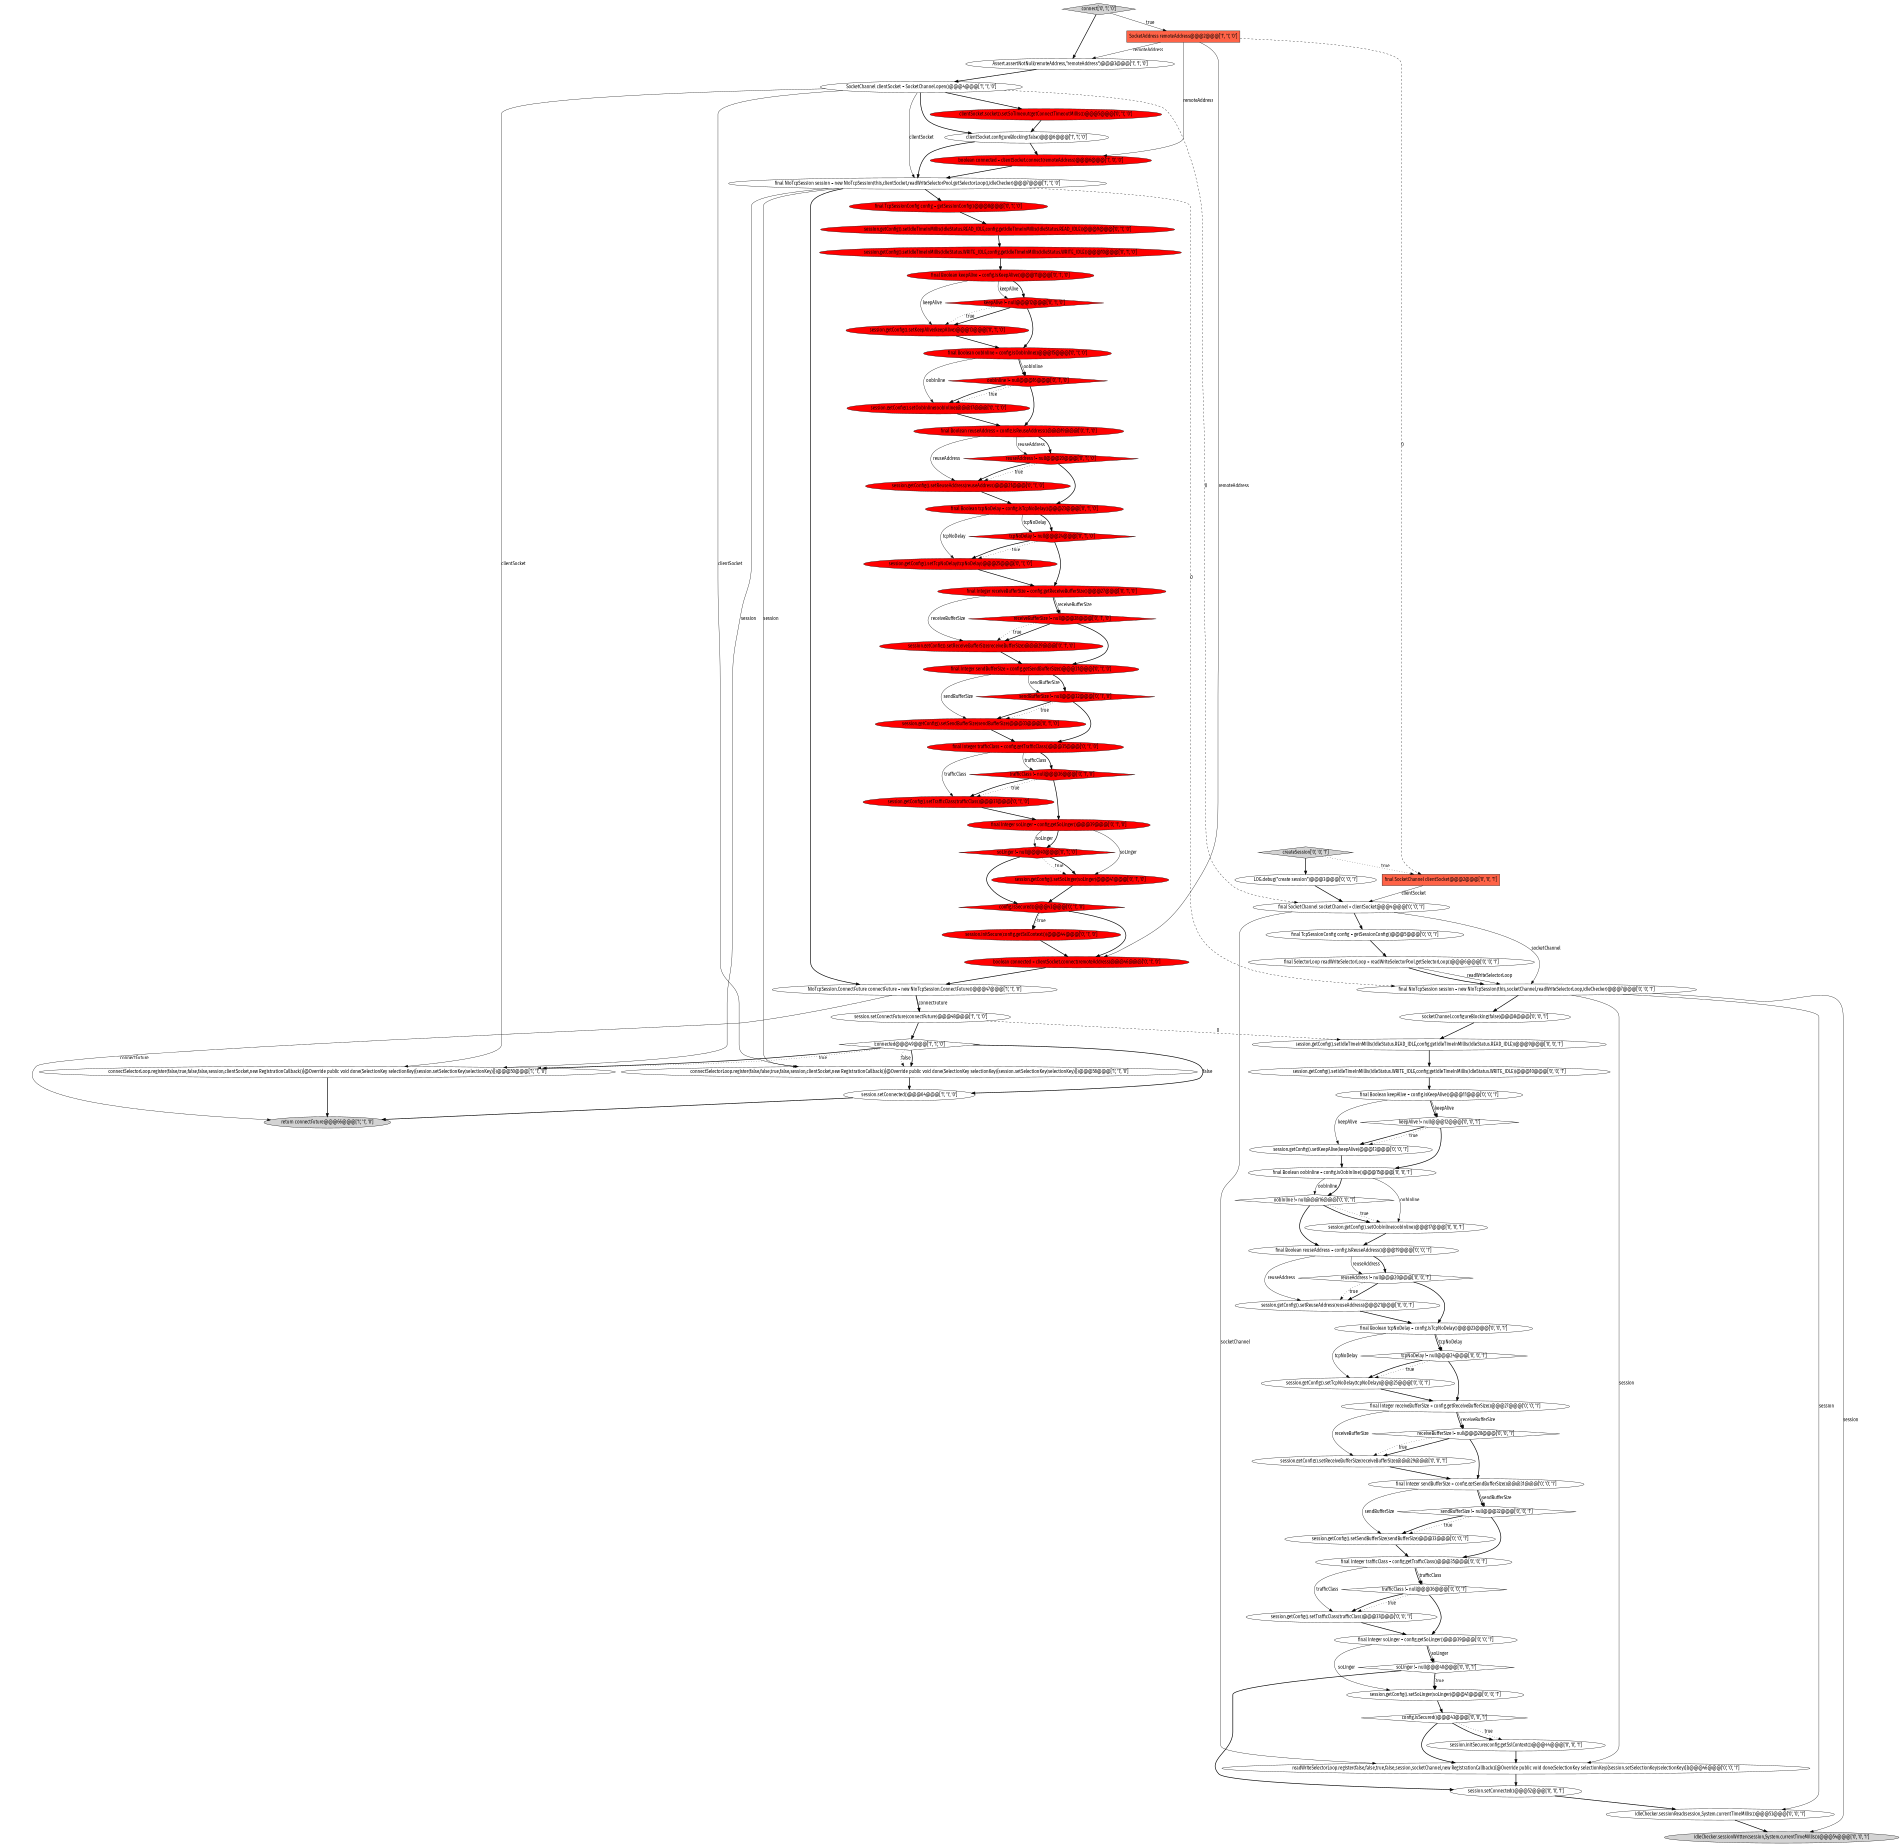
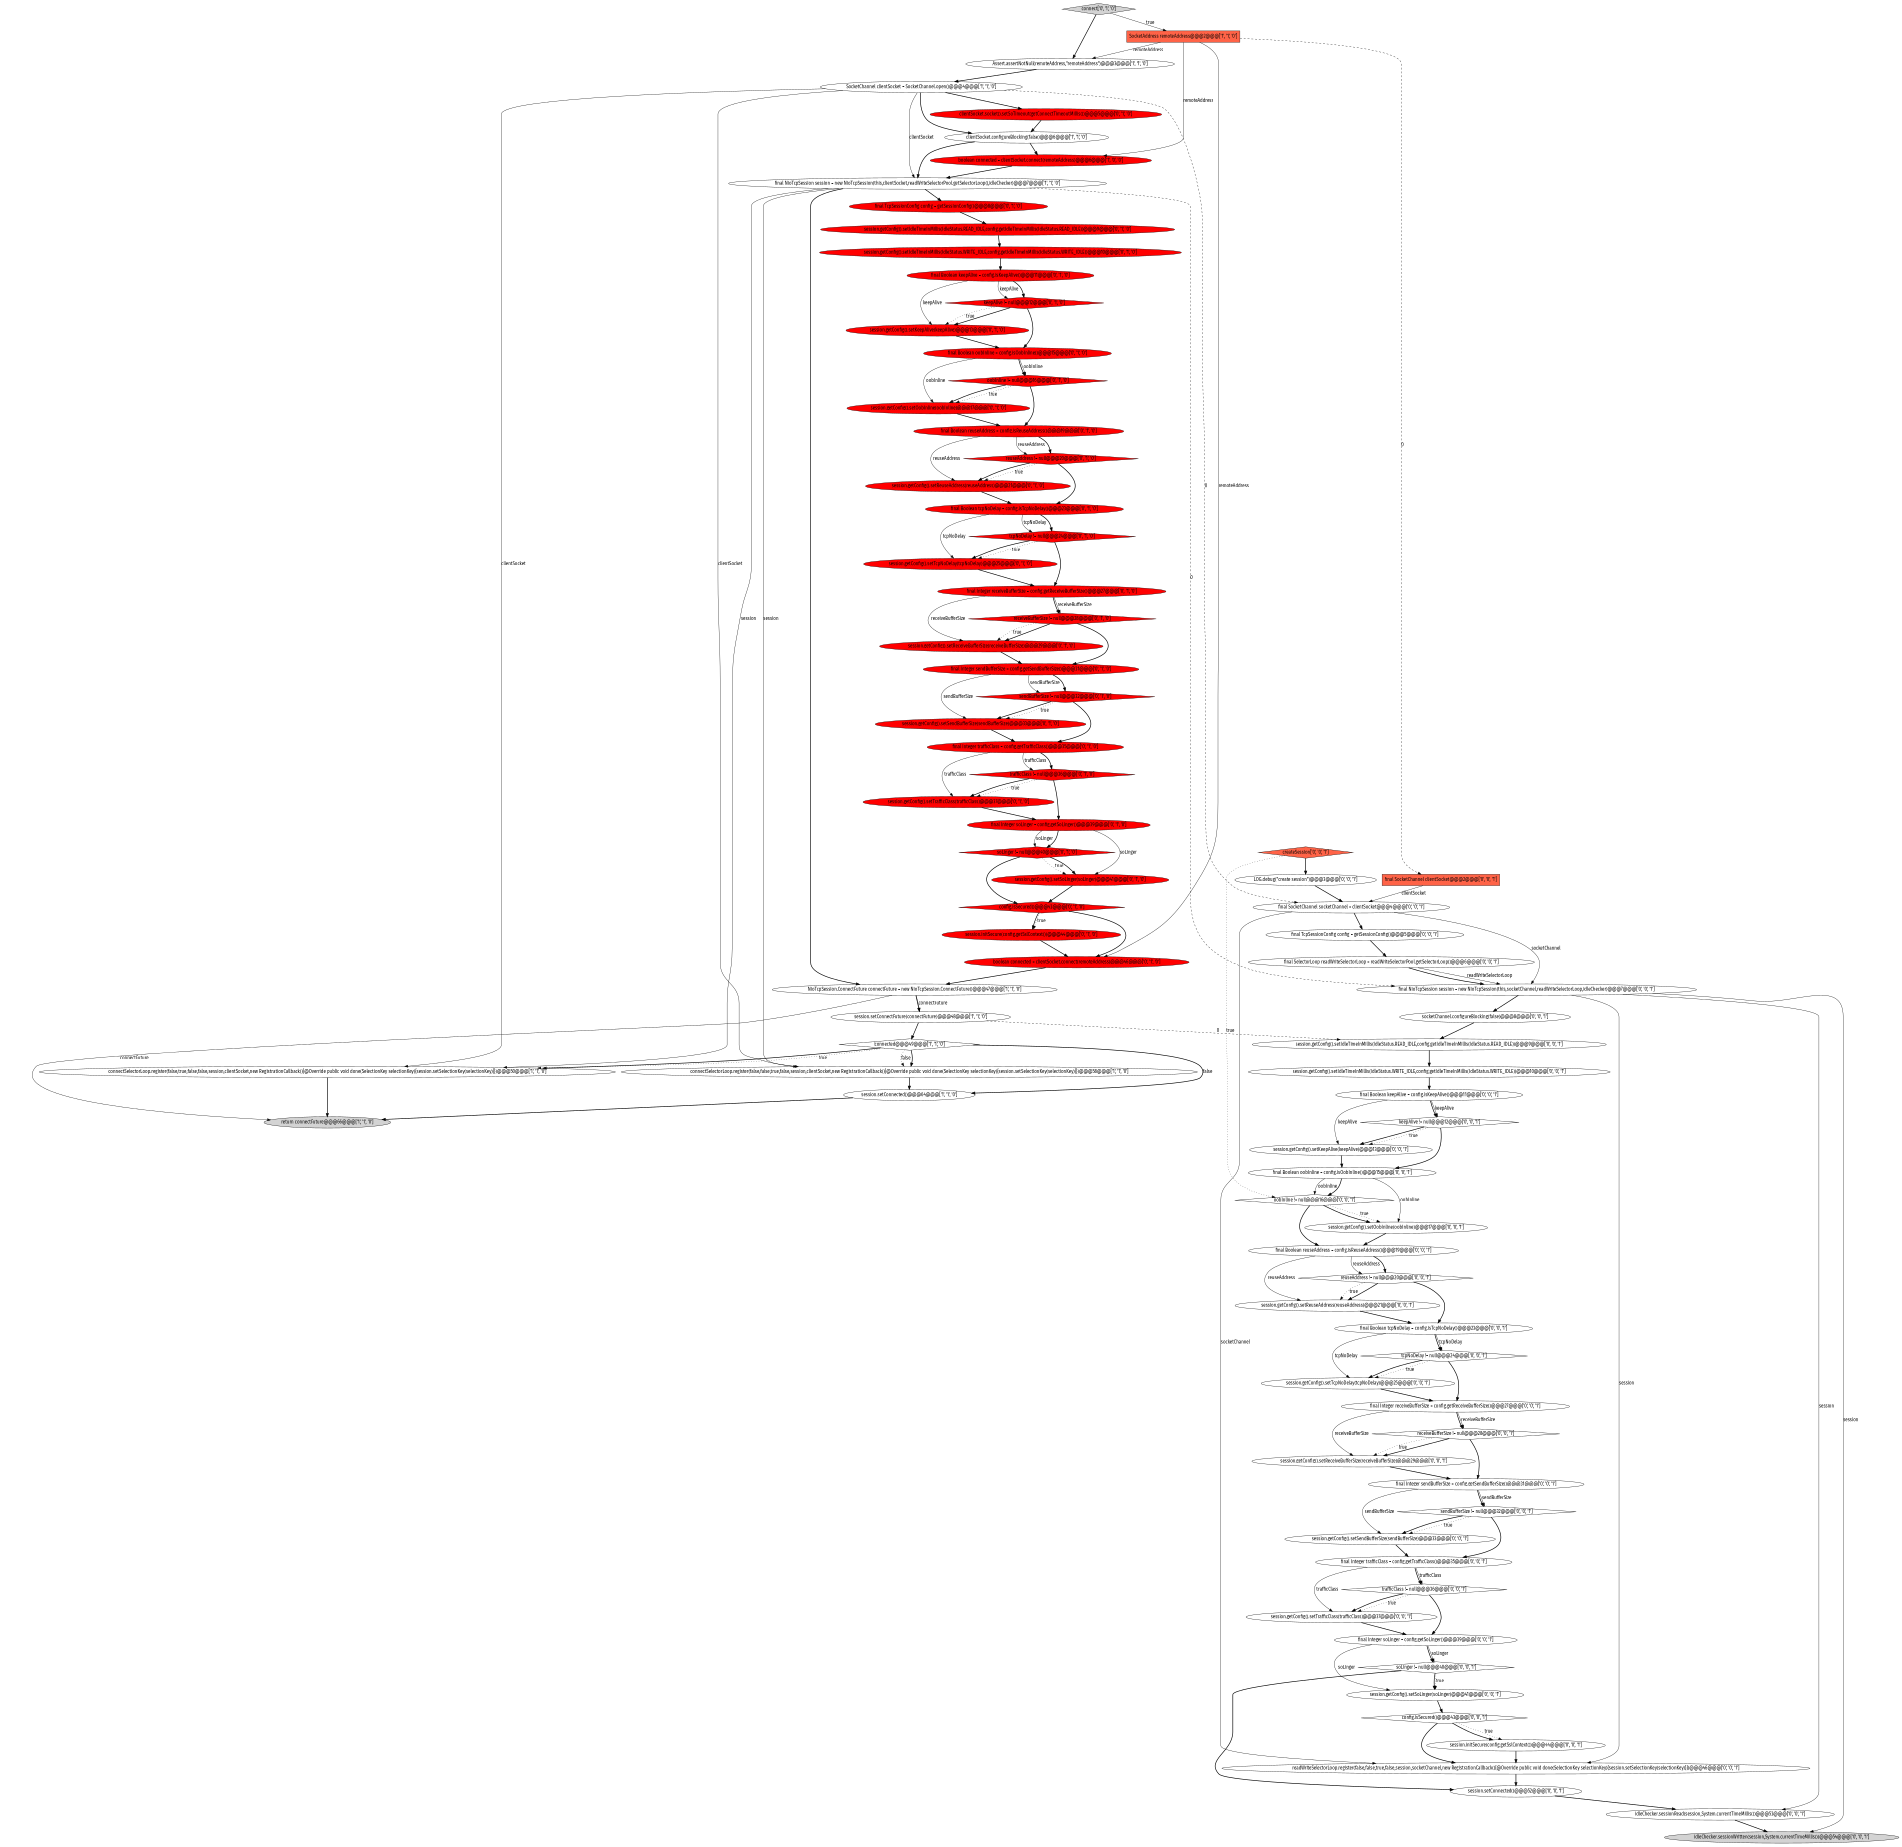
(1306, 853) -> (1306, 853)
(1367, 865) -> (1226, 1019)
